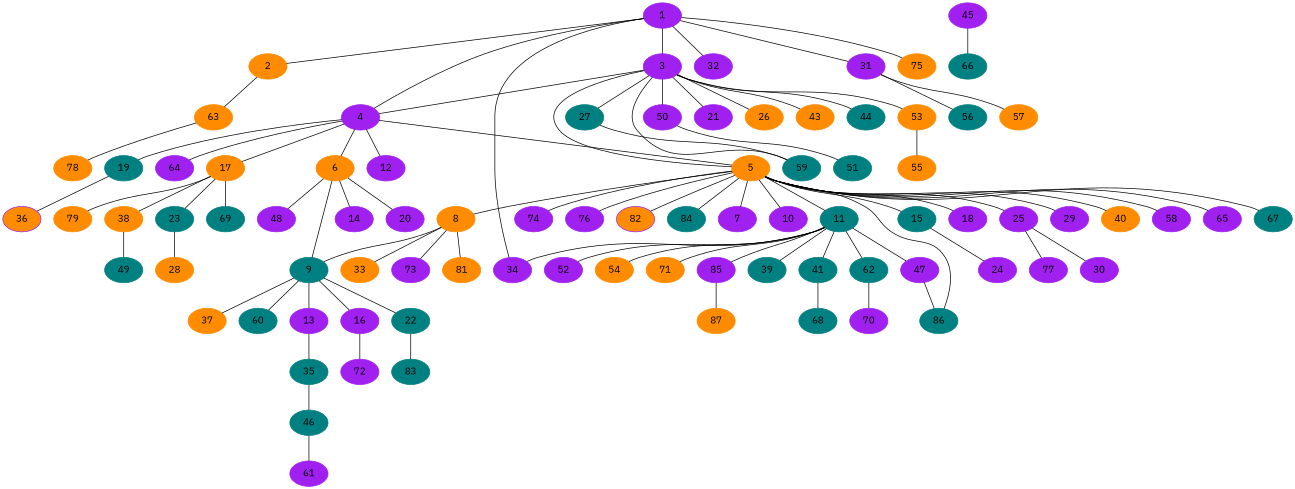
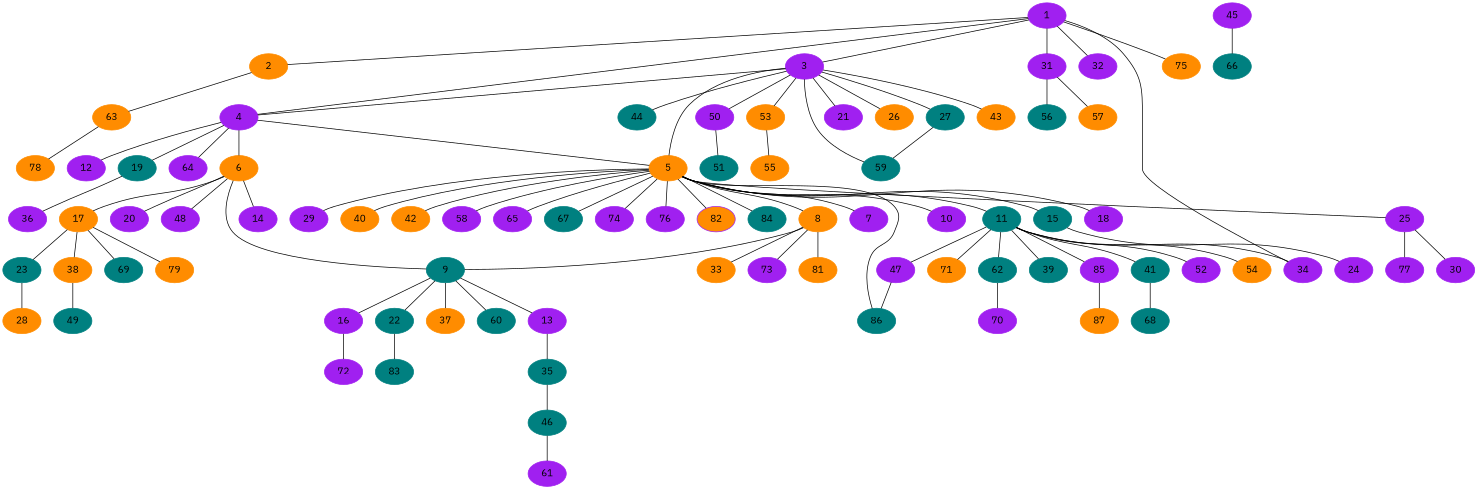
(293, 143) -> (159, 194)
(22, 219) -> (28, 219)
none -> (411, 219)
